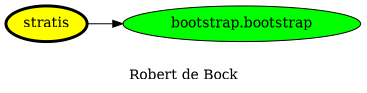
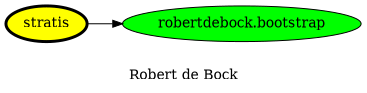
(242, 24) -> (242, 24)
